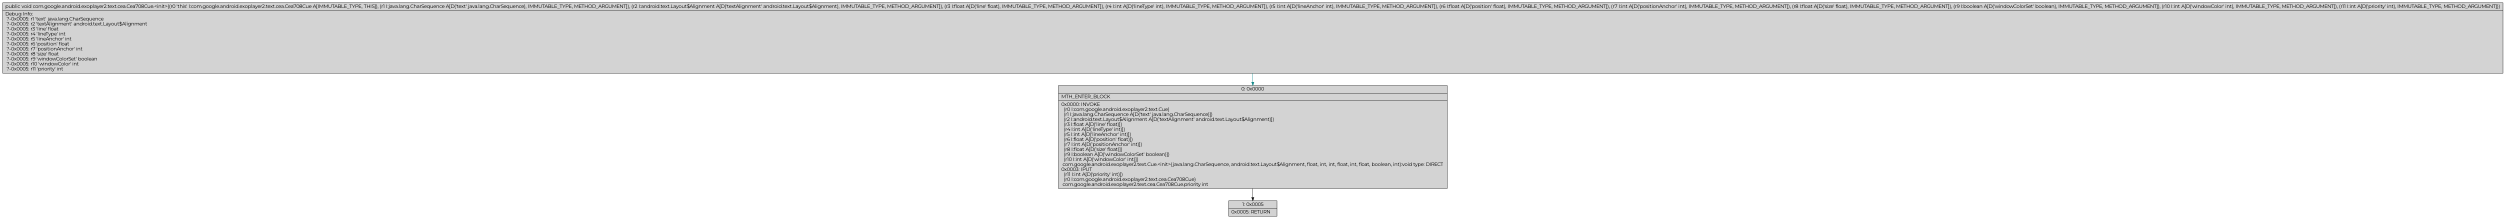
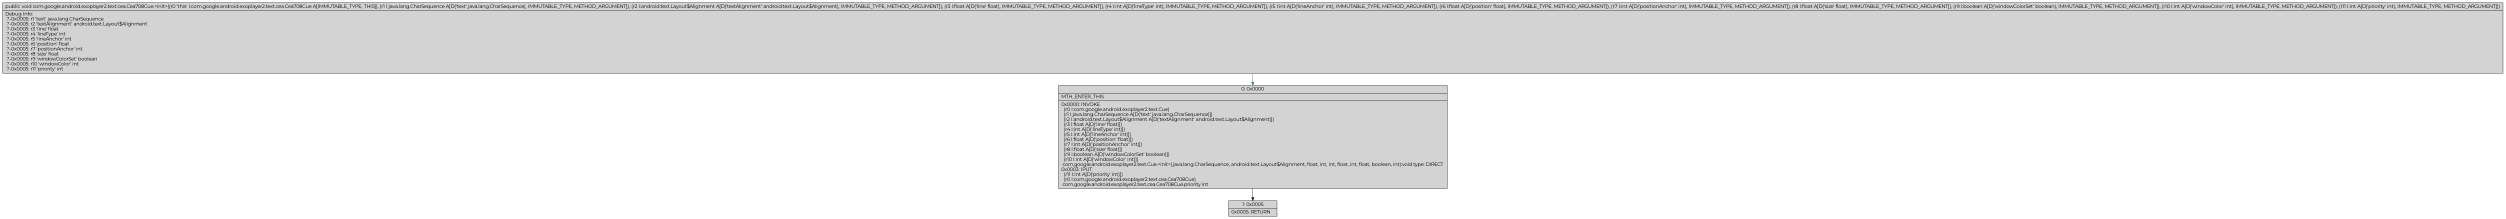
(1086, 97) -> (1082, 97)
